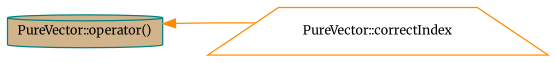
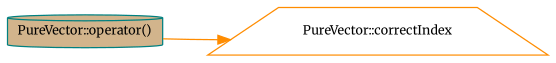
(215, 23) -> (190, 39)
